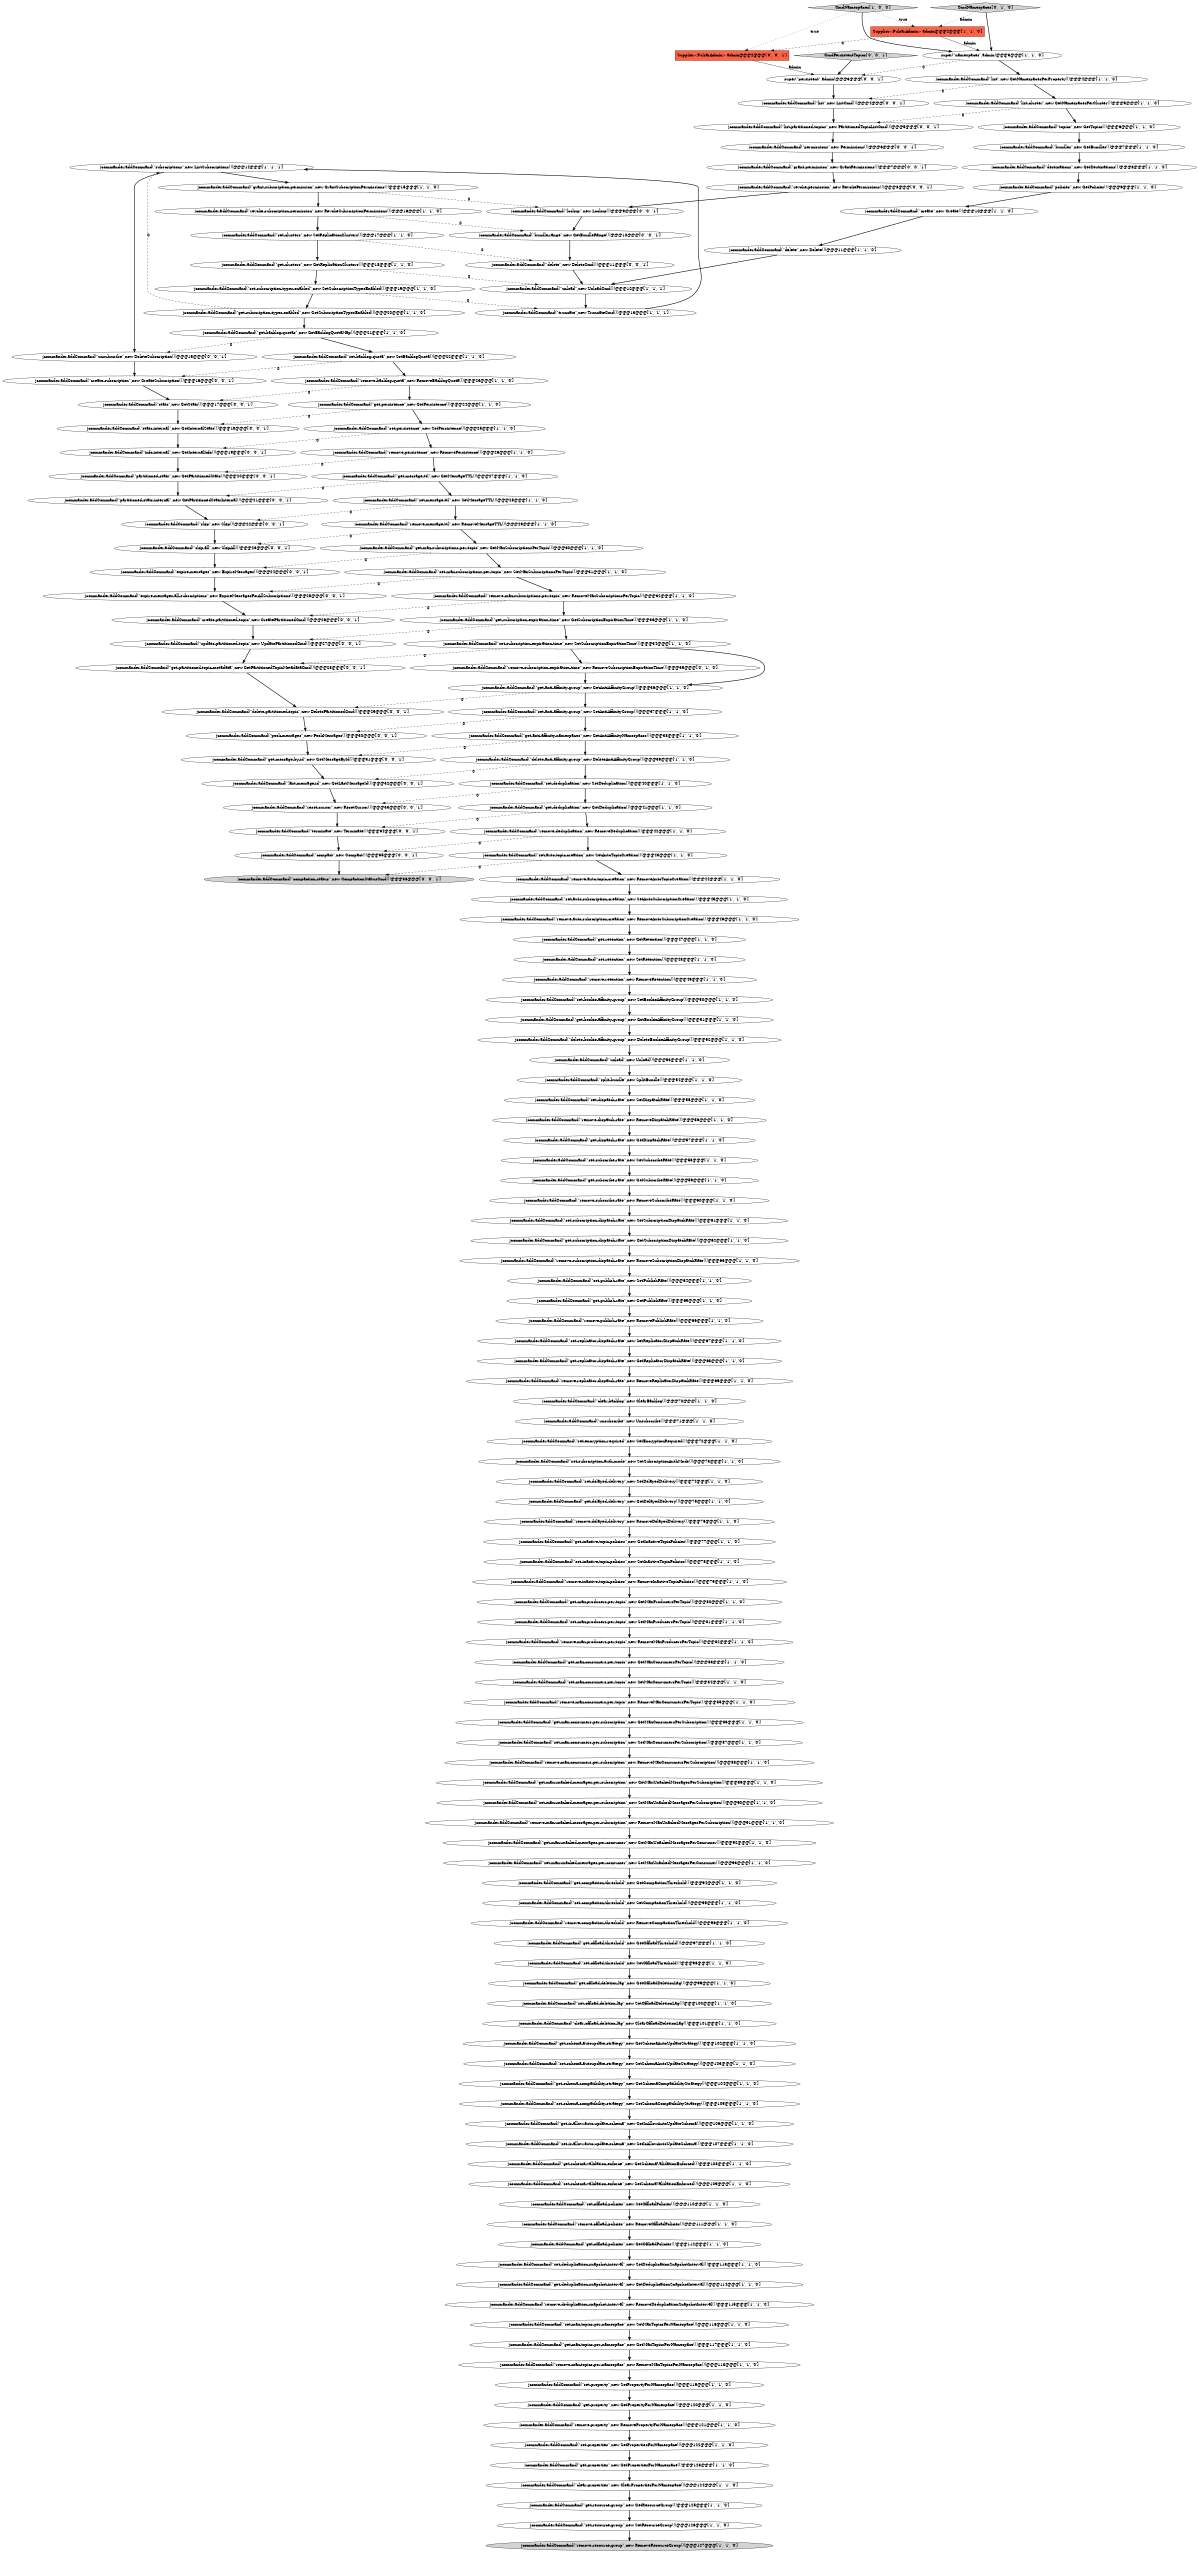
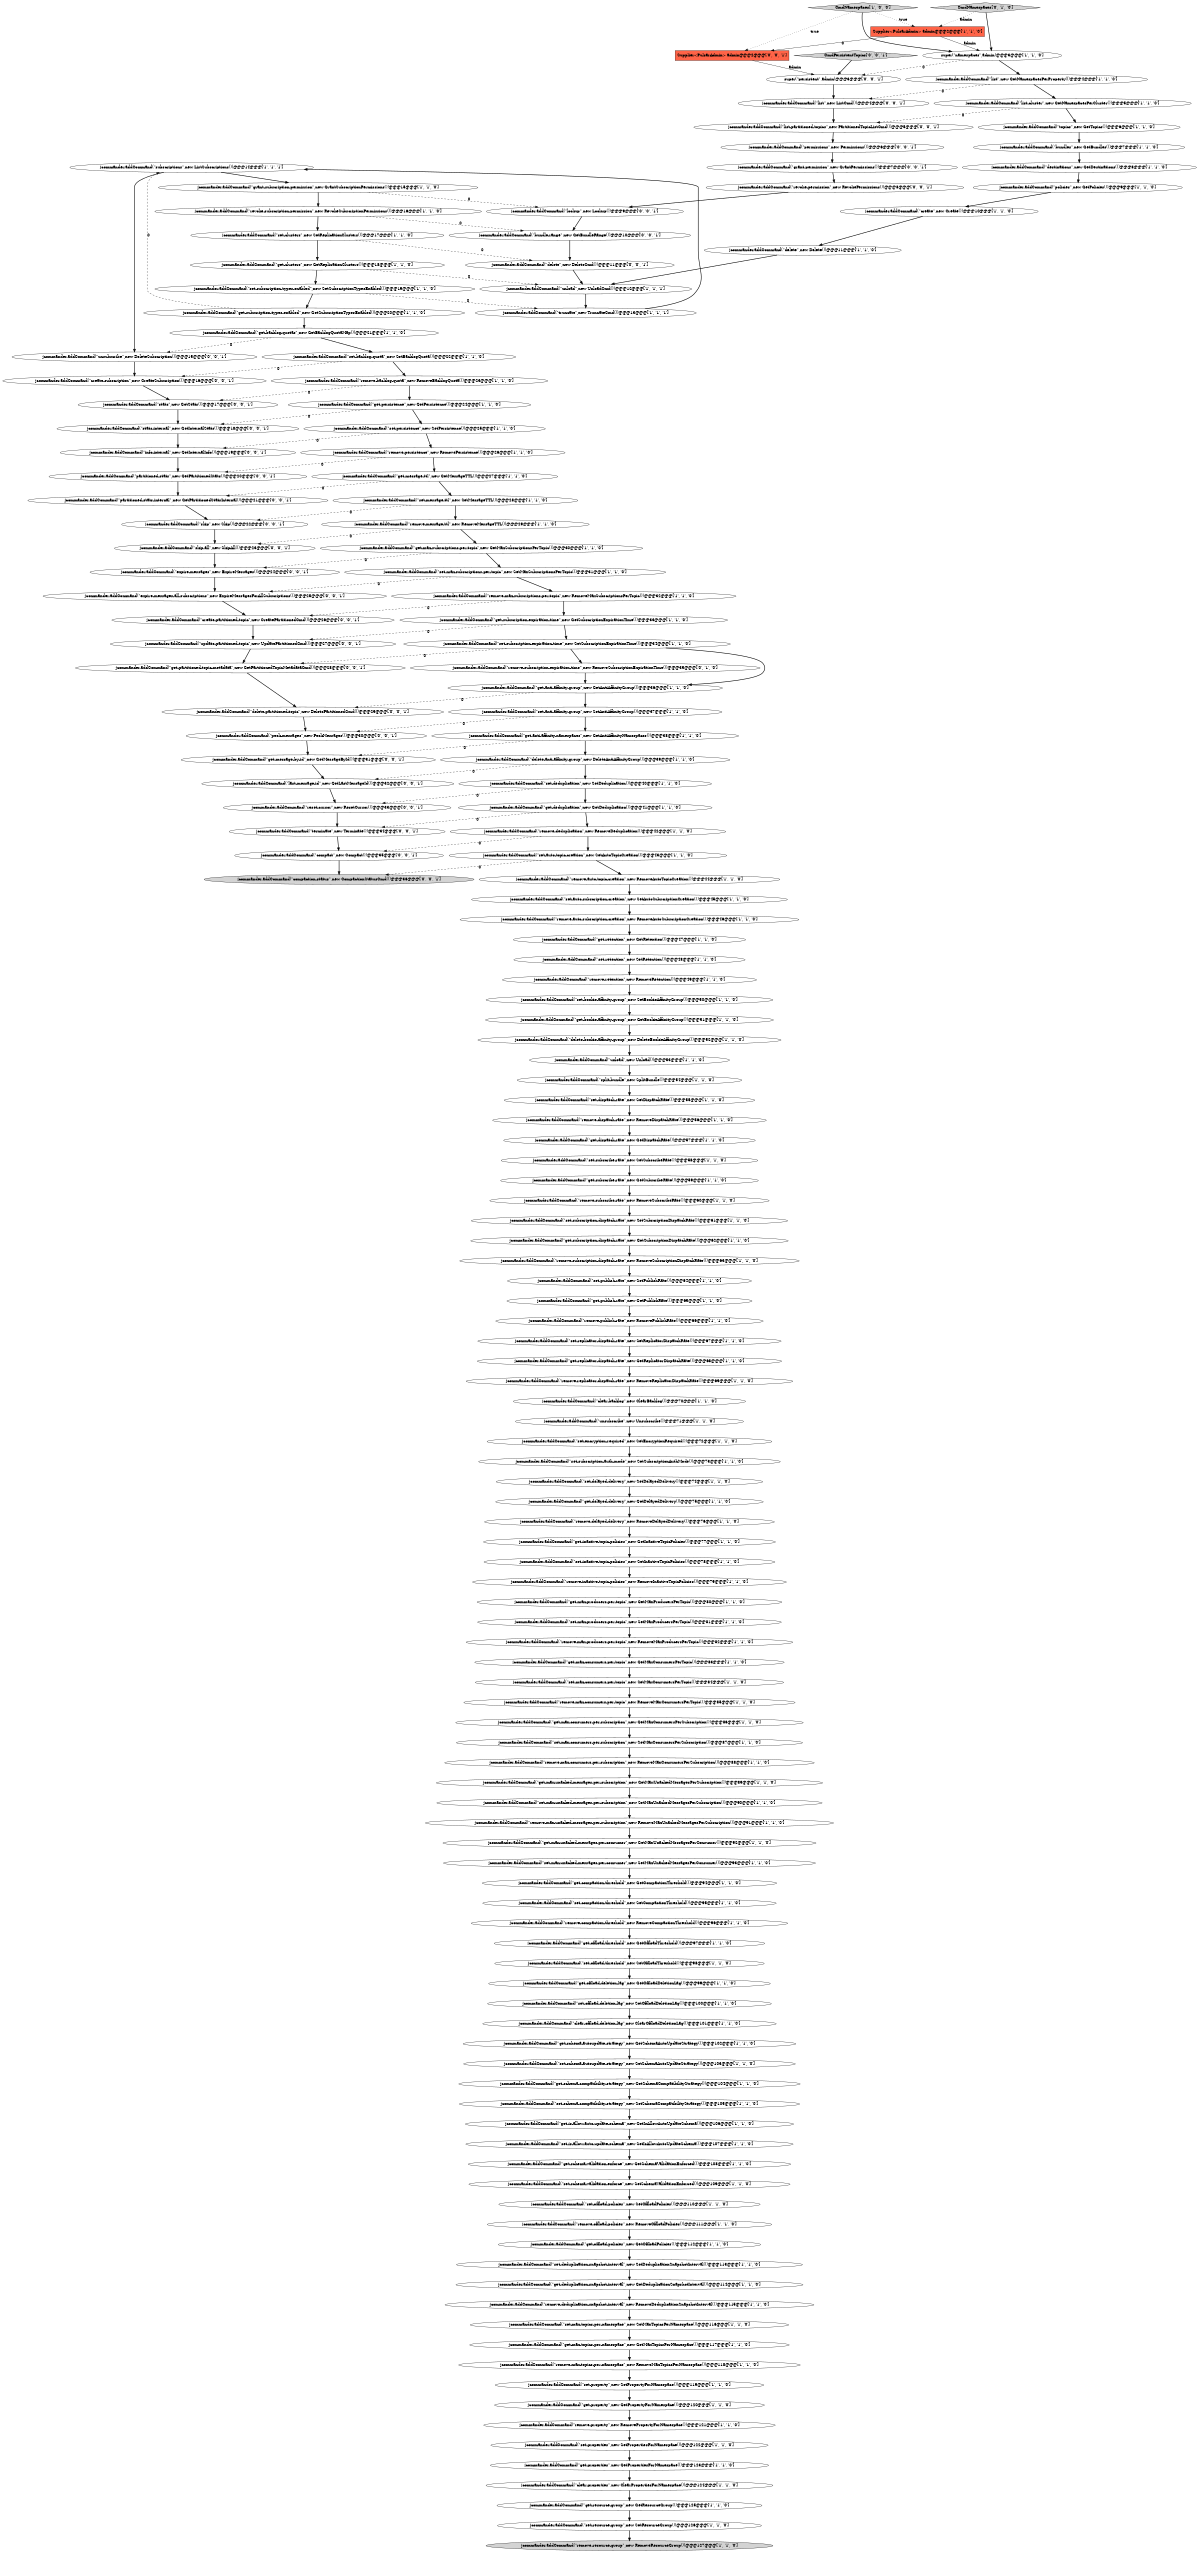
(831, 43) -> (831, 43)
